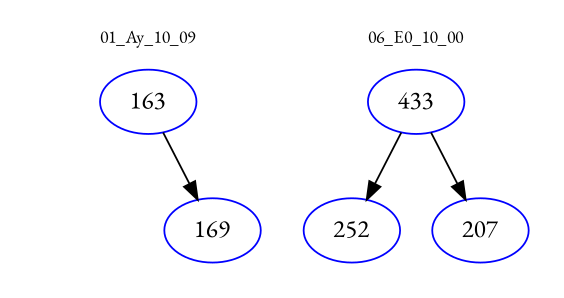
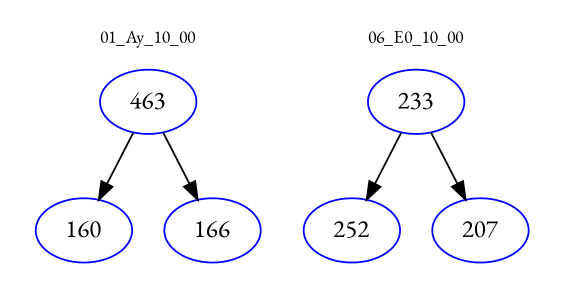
(148, 38) -> (148, 38)
(148, 102) -> (148, 102)
(416, 102) -> (416, 102)
none -> (84, 230)
(213, 230) -> (213, 230)
